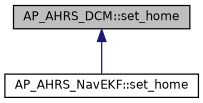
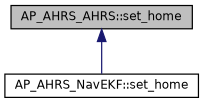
(102, 17) -> (102, 17)
